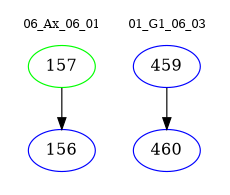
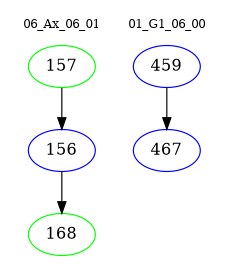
(167, 25) -> (167, 25)
(167, 150) -> (167, 150)
none -> (62, 235)
